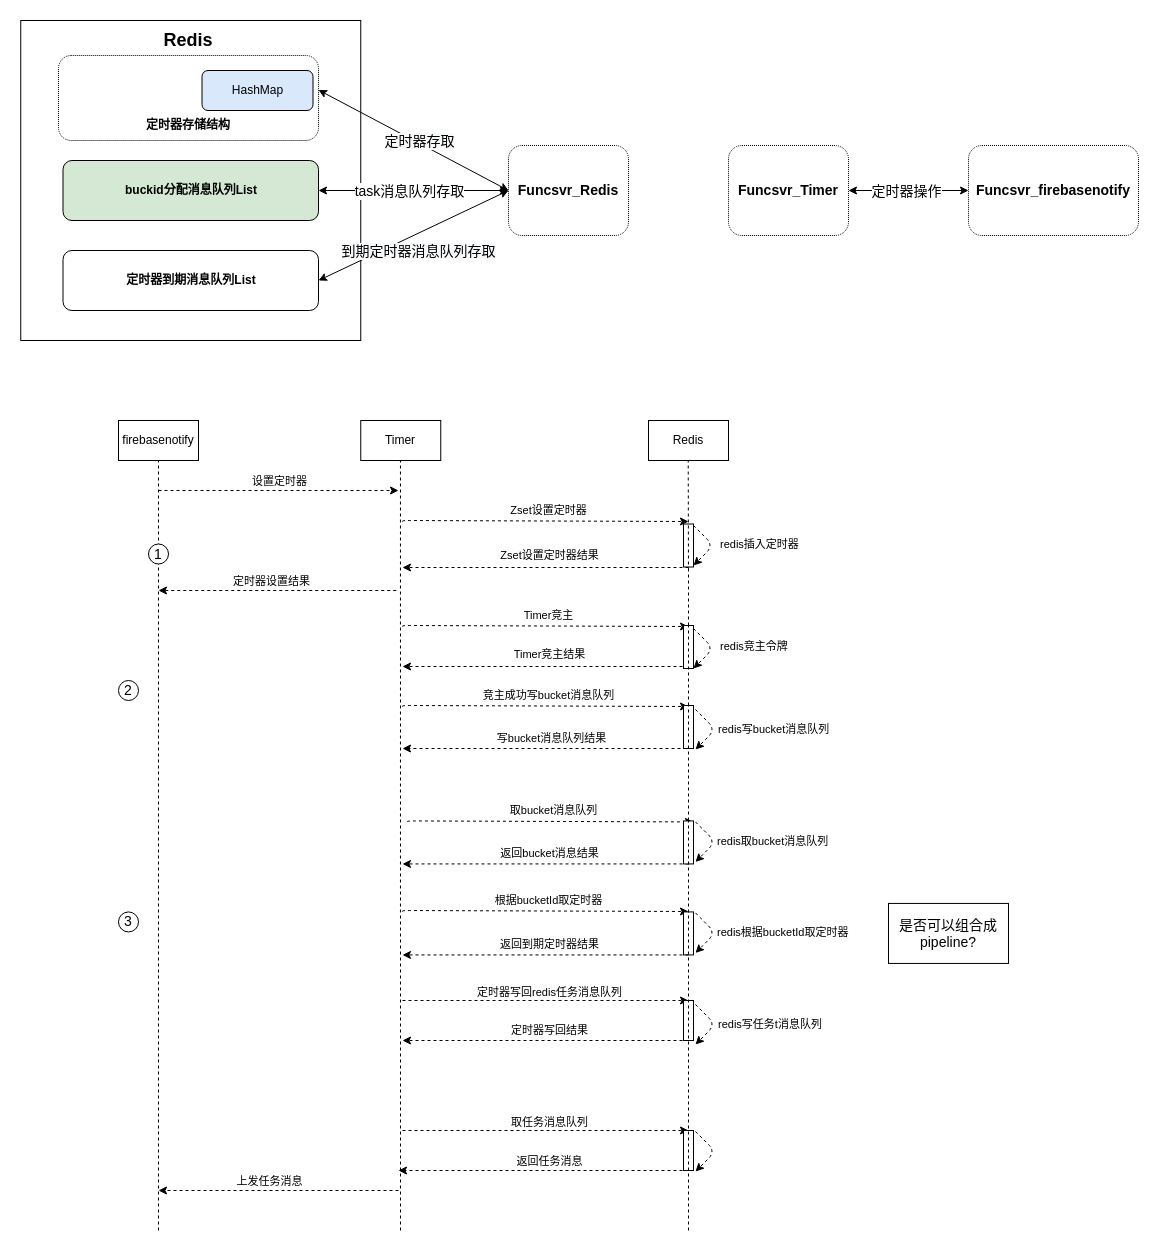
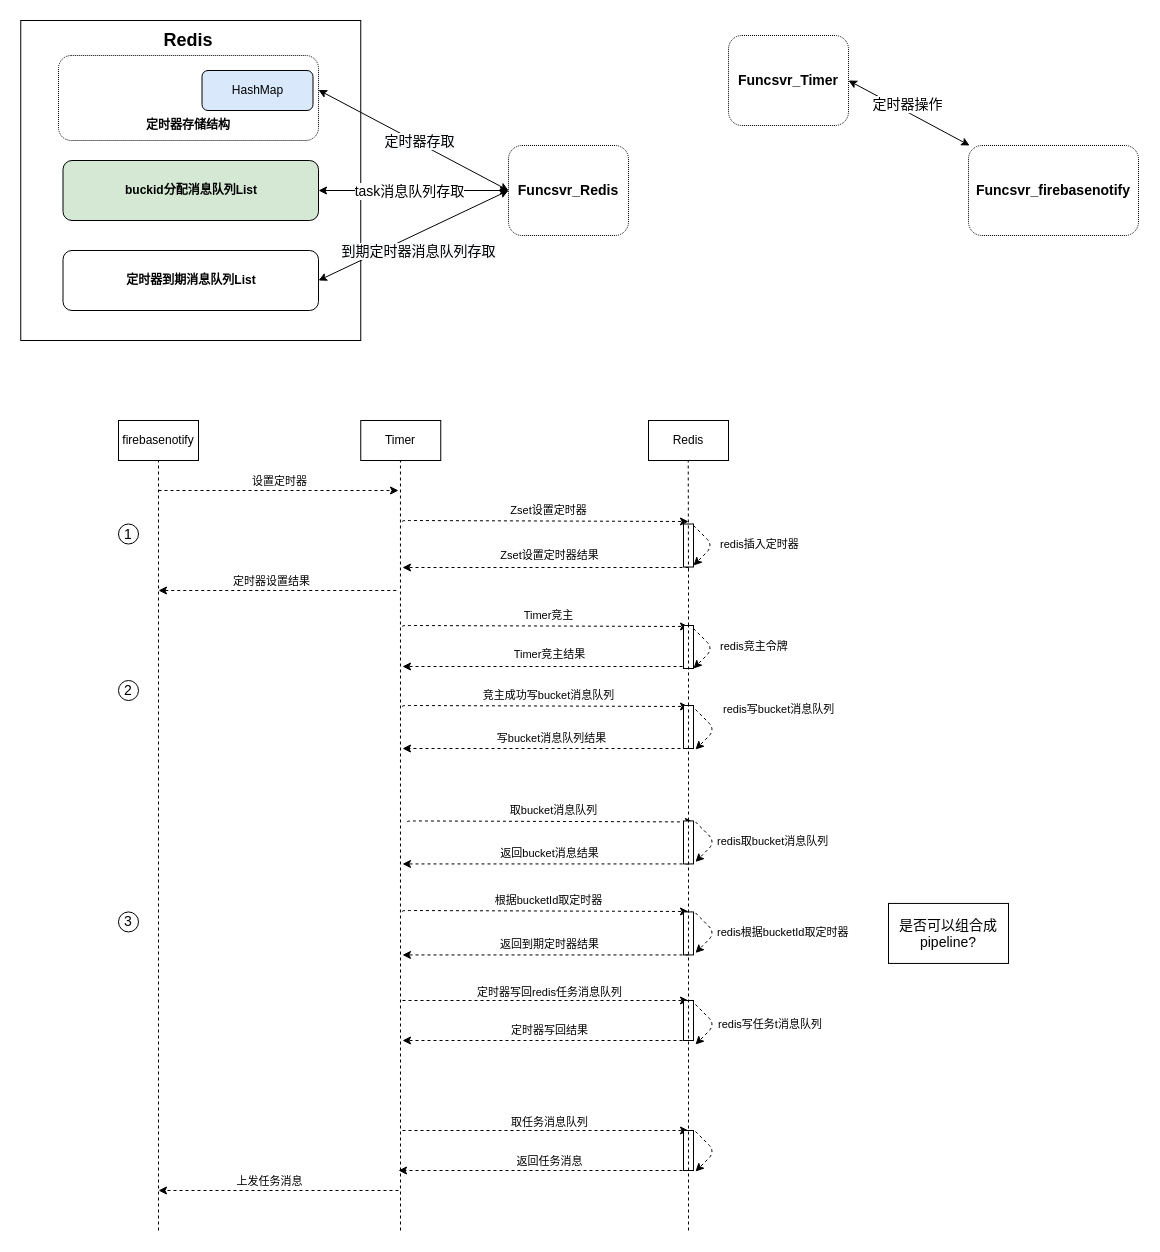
(789, 191) -> (789, 81)
(159, 554) -> (129, 534)
(807, 731) -> (812, 711)
